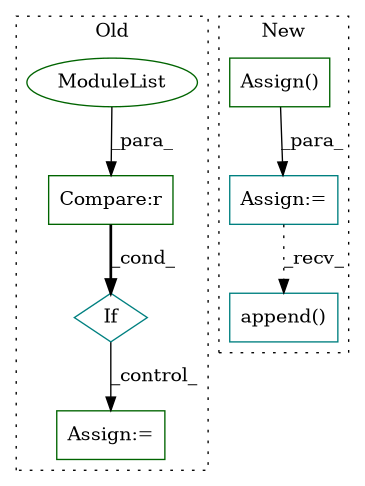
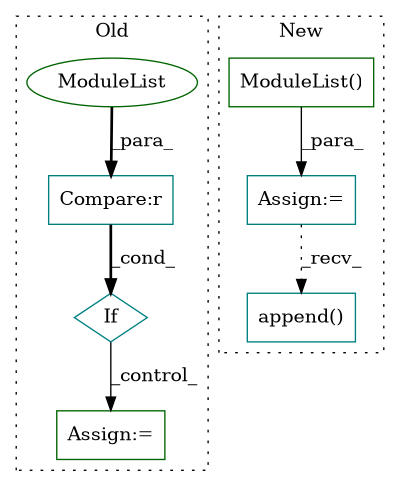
(280, 82) -> (301, 82)
(112, 134) -> (112, 134)
(111, 200) -> (111, 200)
